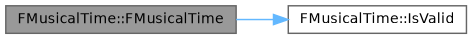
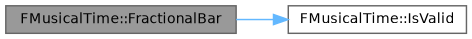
(121, 20) -> (121, 20)
